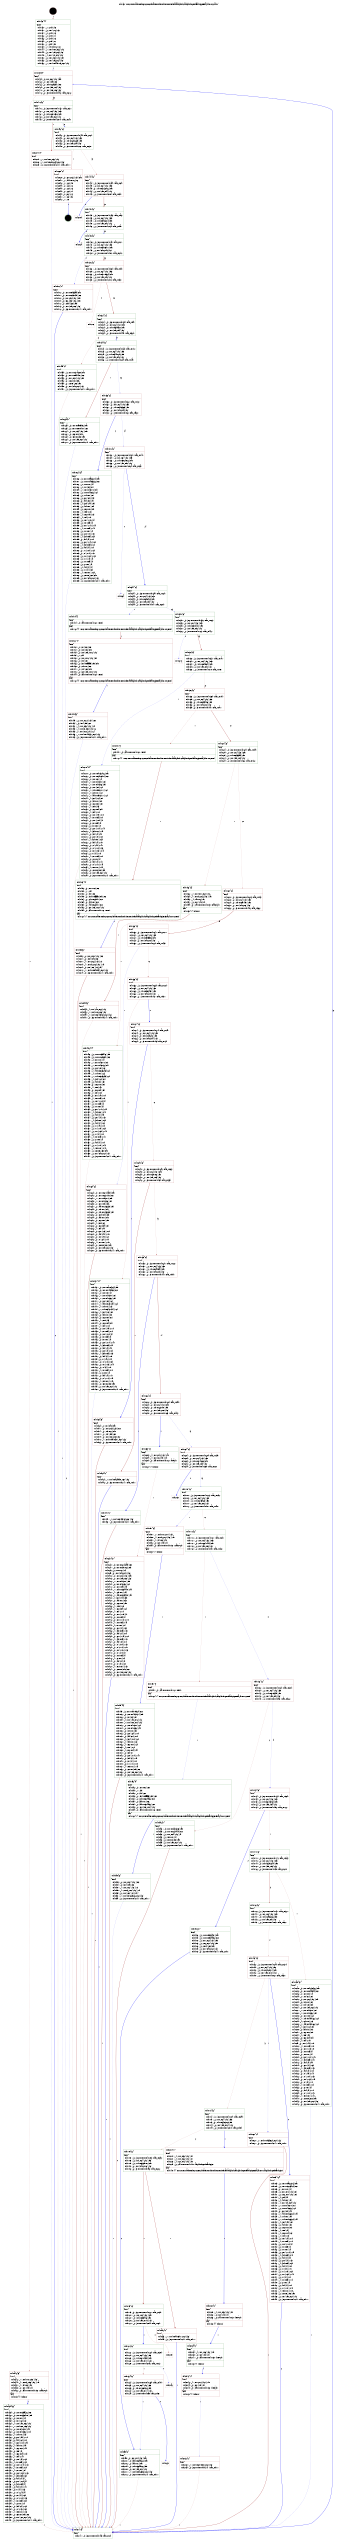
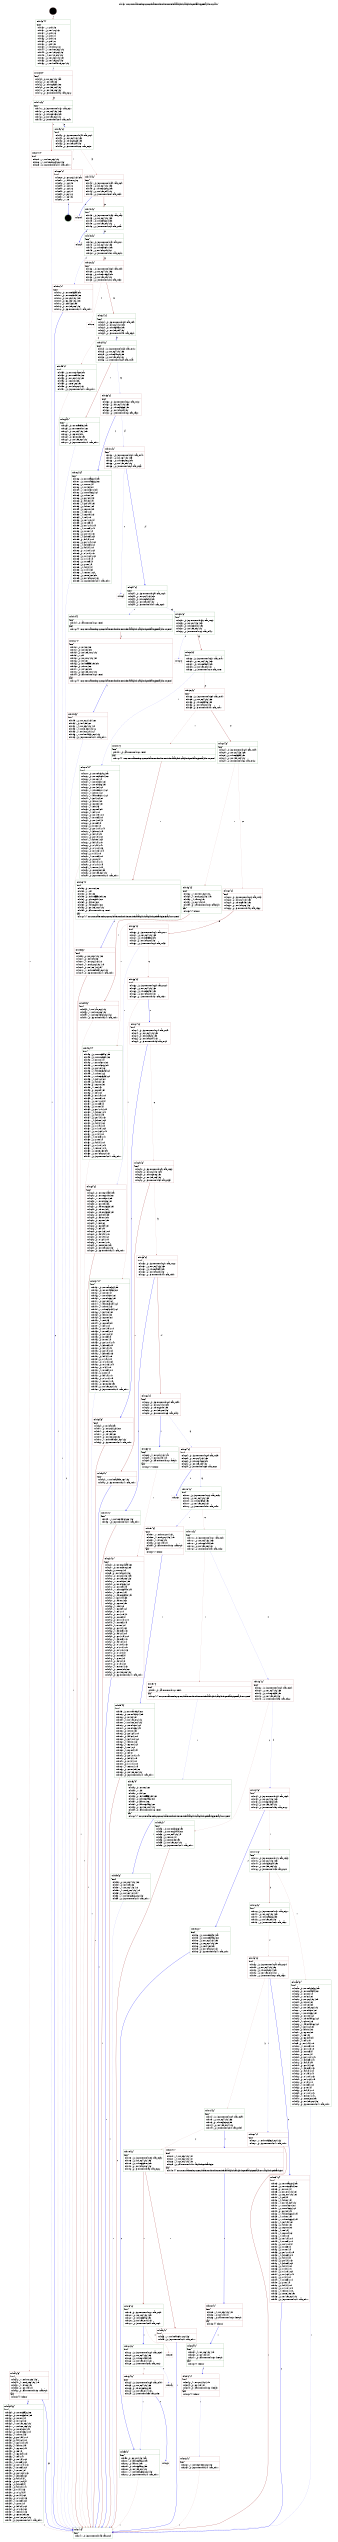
(332, 1290) -> (46, 2475)
